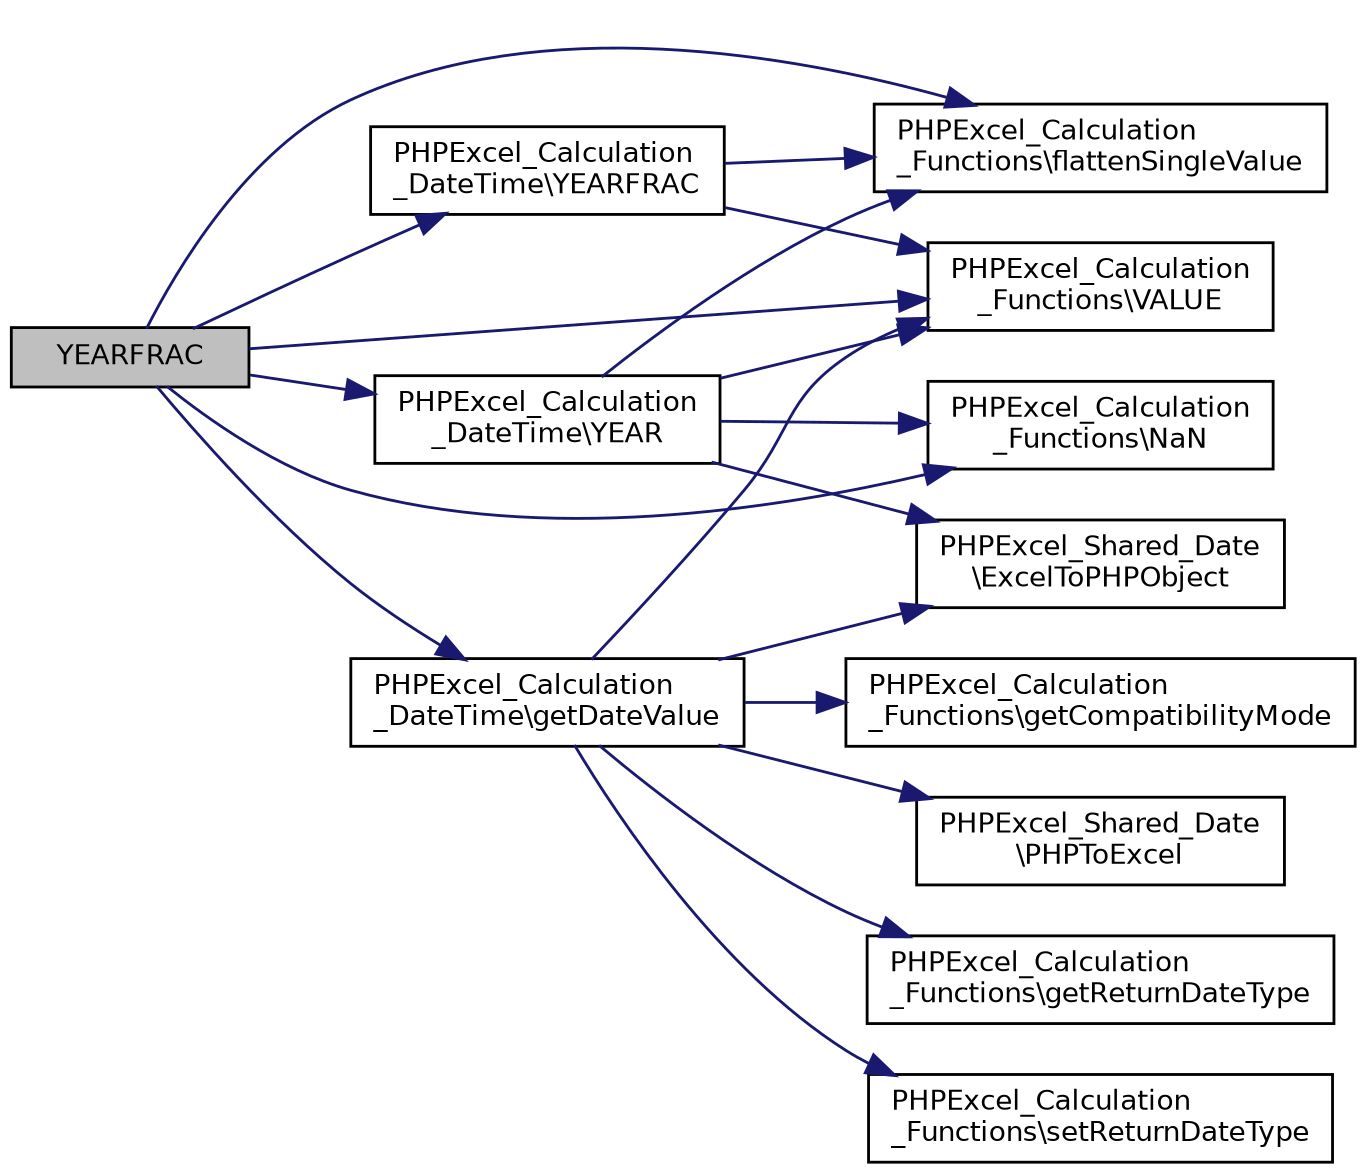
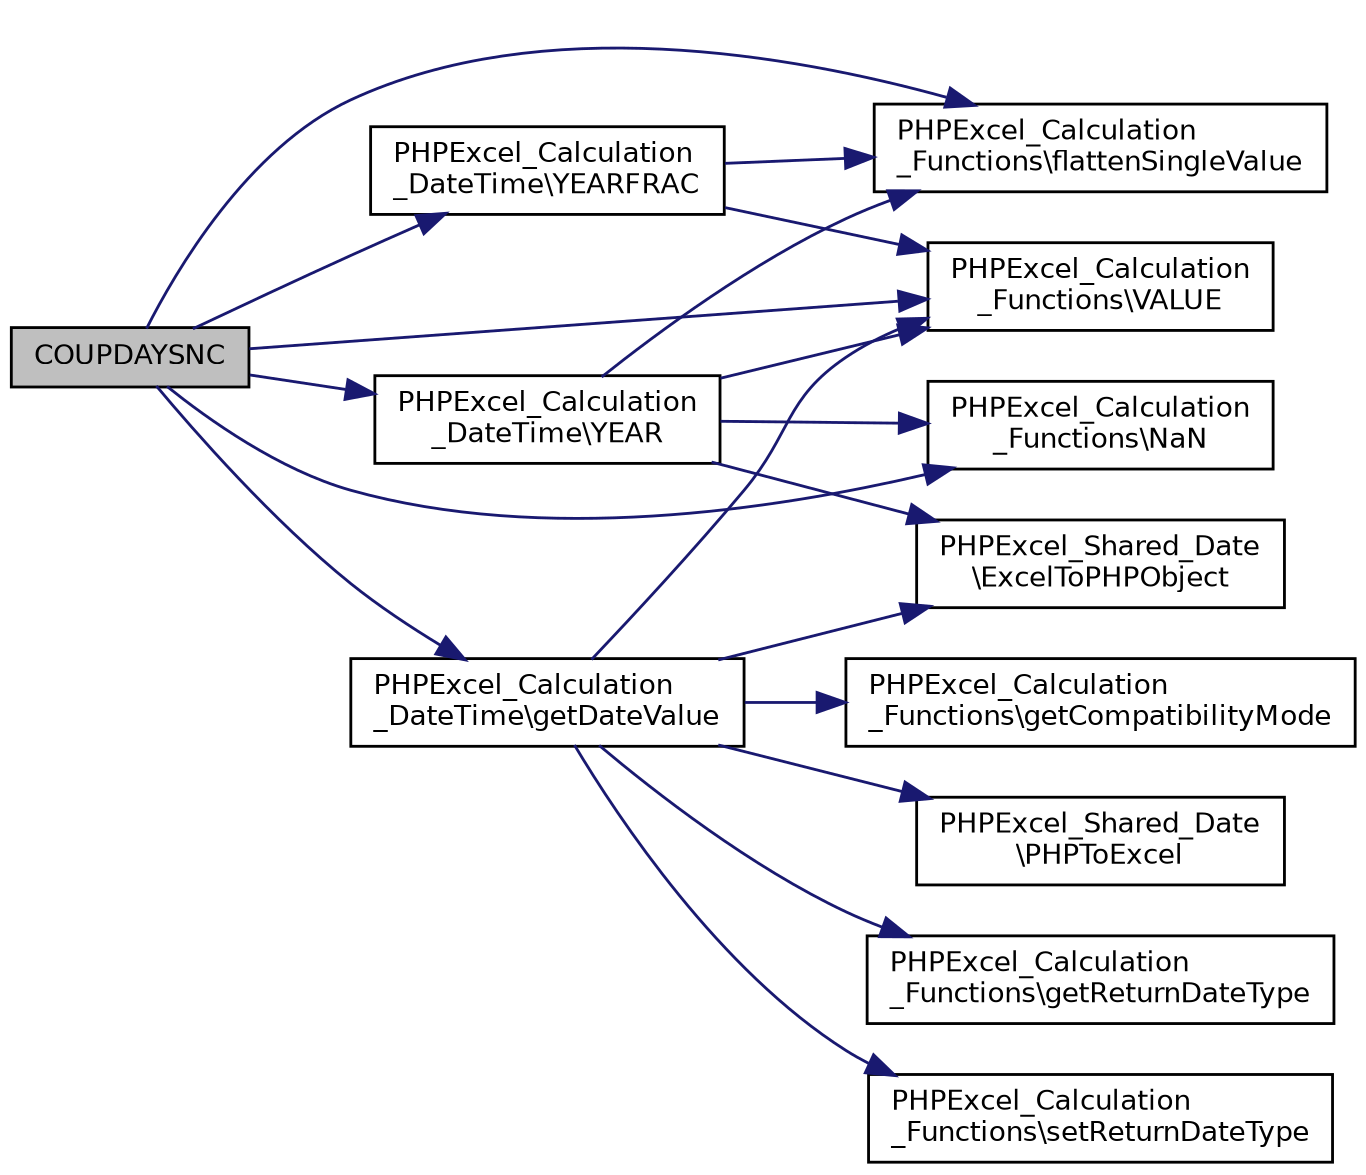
(130, 357) -> (130, 357)
